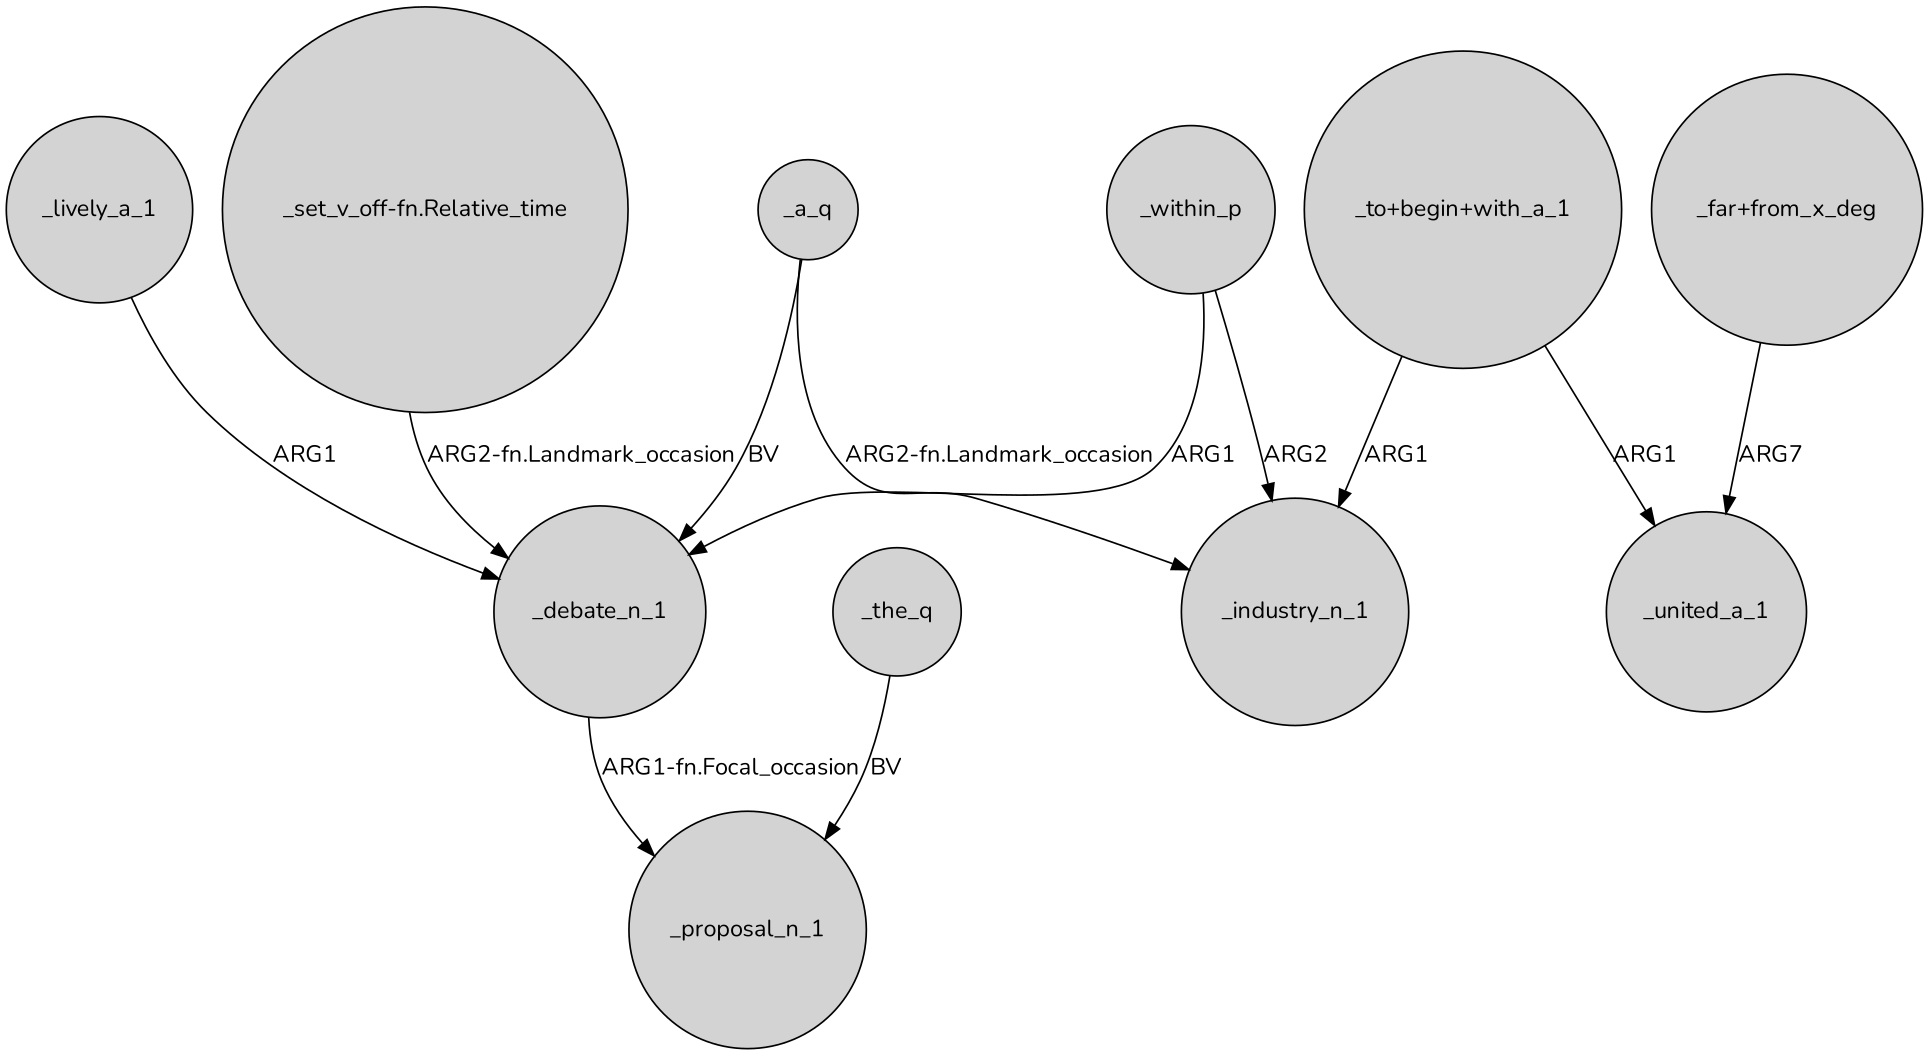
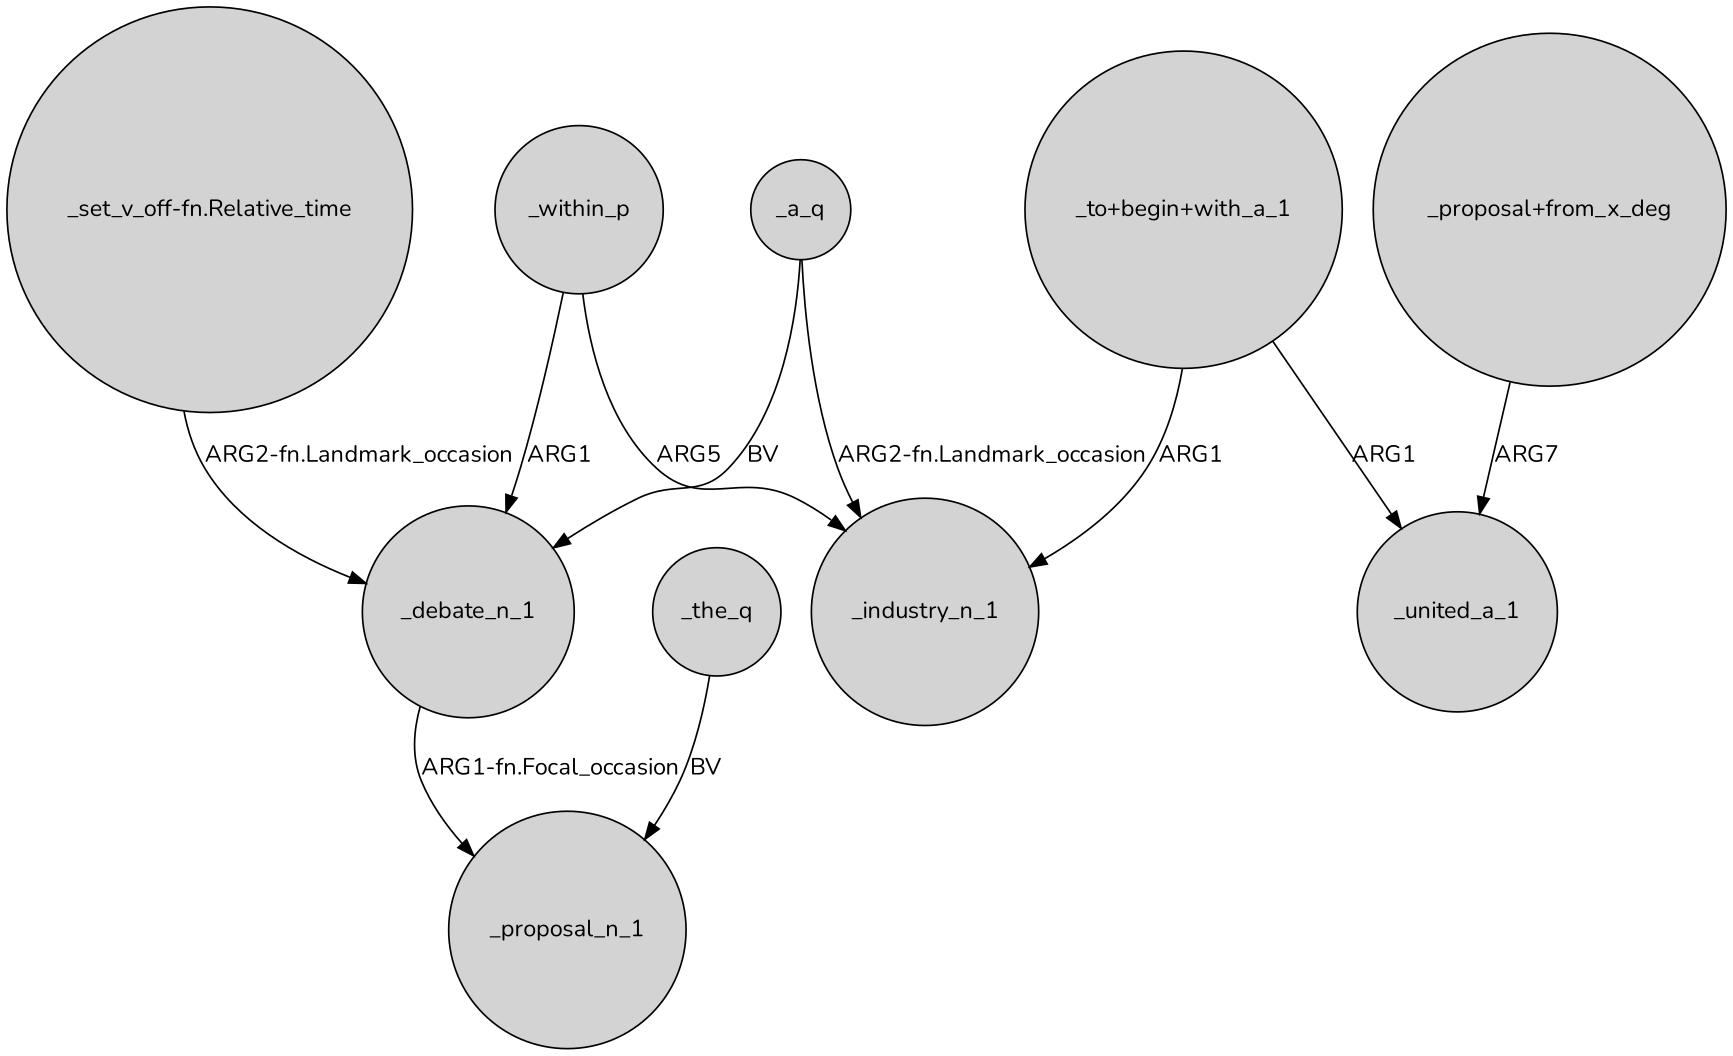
(99, 210) -> none
(1787, 210) -> (1550, 210)
(1296, 456) -> (689, 456)
